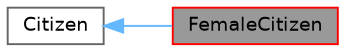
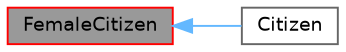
(148, 26) -> (217, 26)
